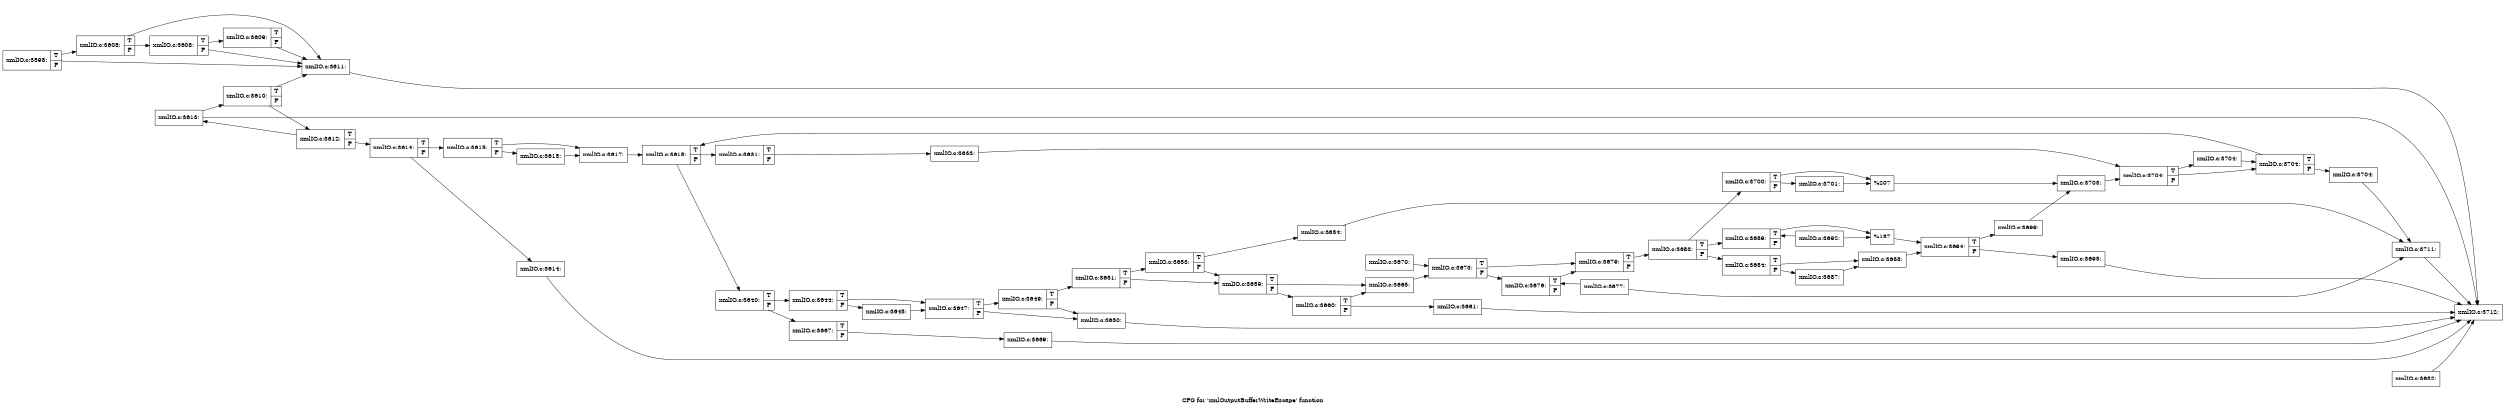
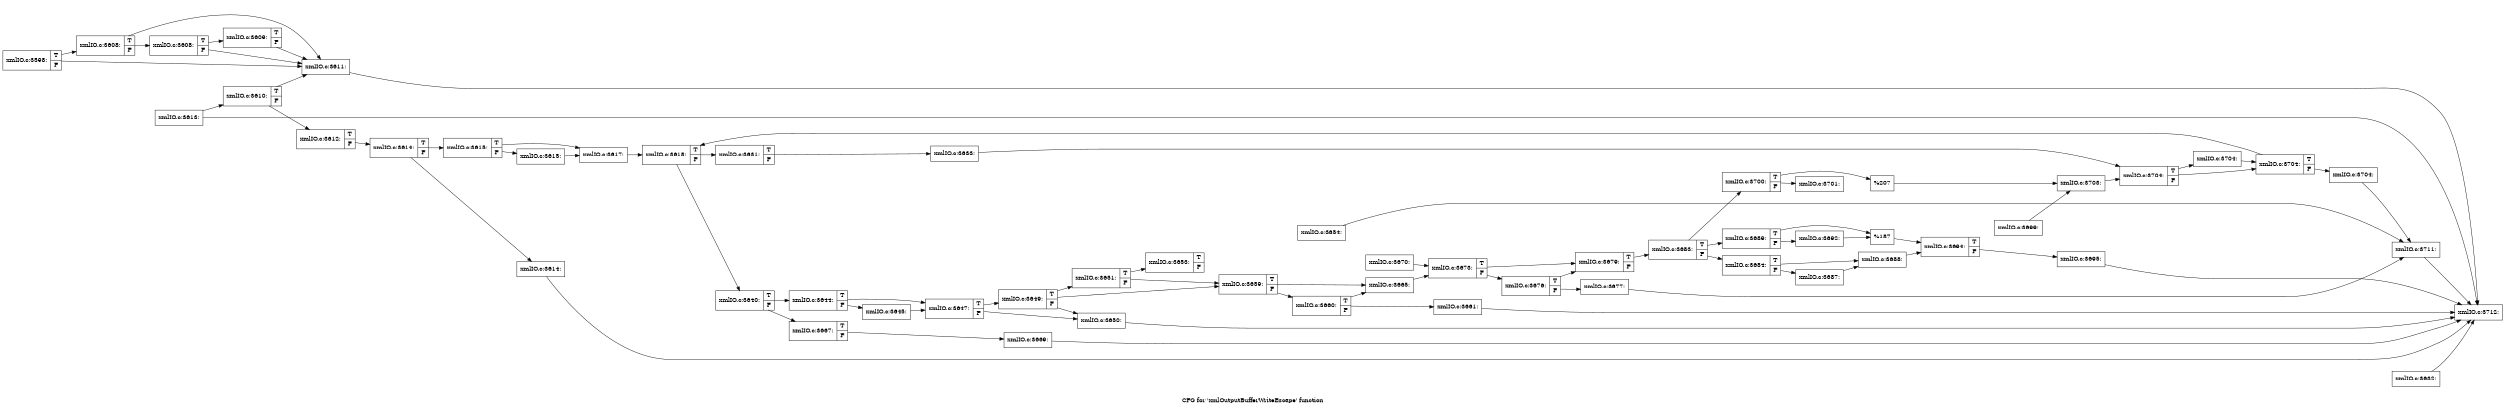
(252, 128) -> none
(1855, 184) -> none
(1790, 236) -> (1786, 241)
(1985, 237) -> none
(1249, 248) -> none
(1209, 273) -> (1136, 292)
(1573, 284) -> (1569, 289)
